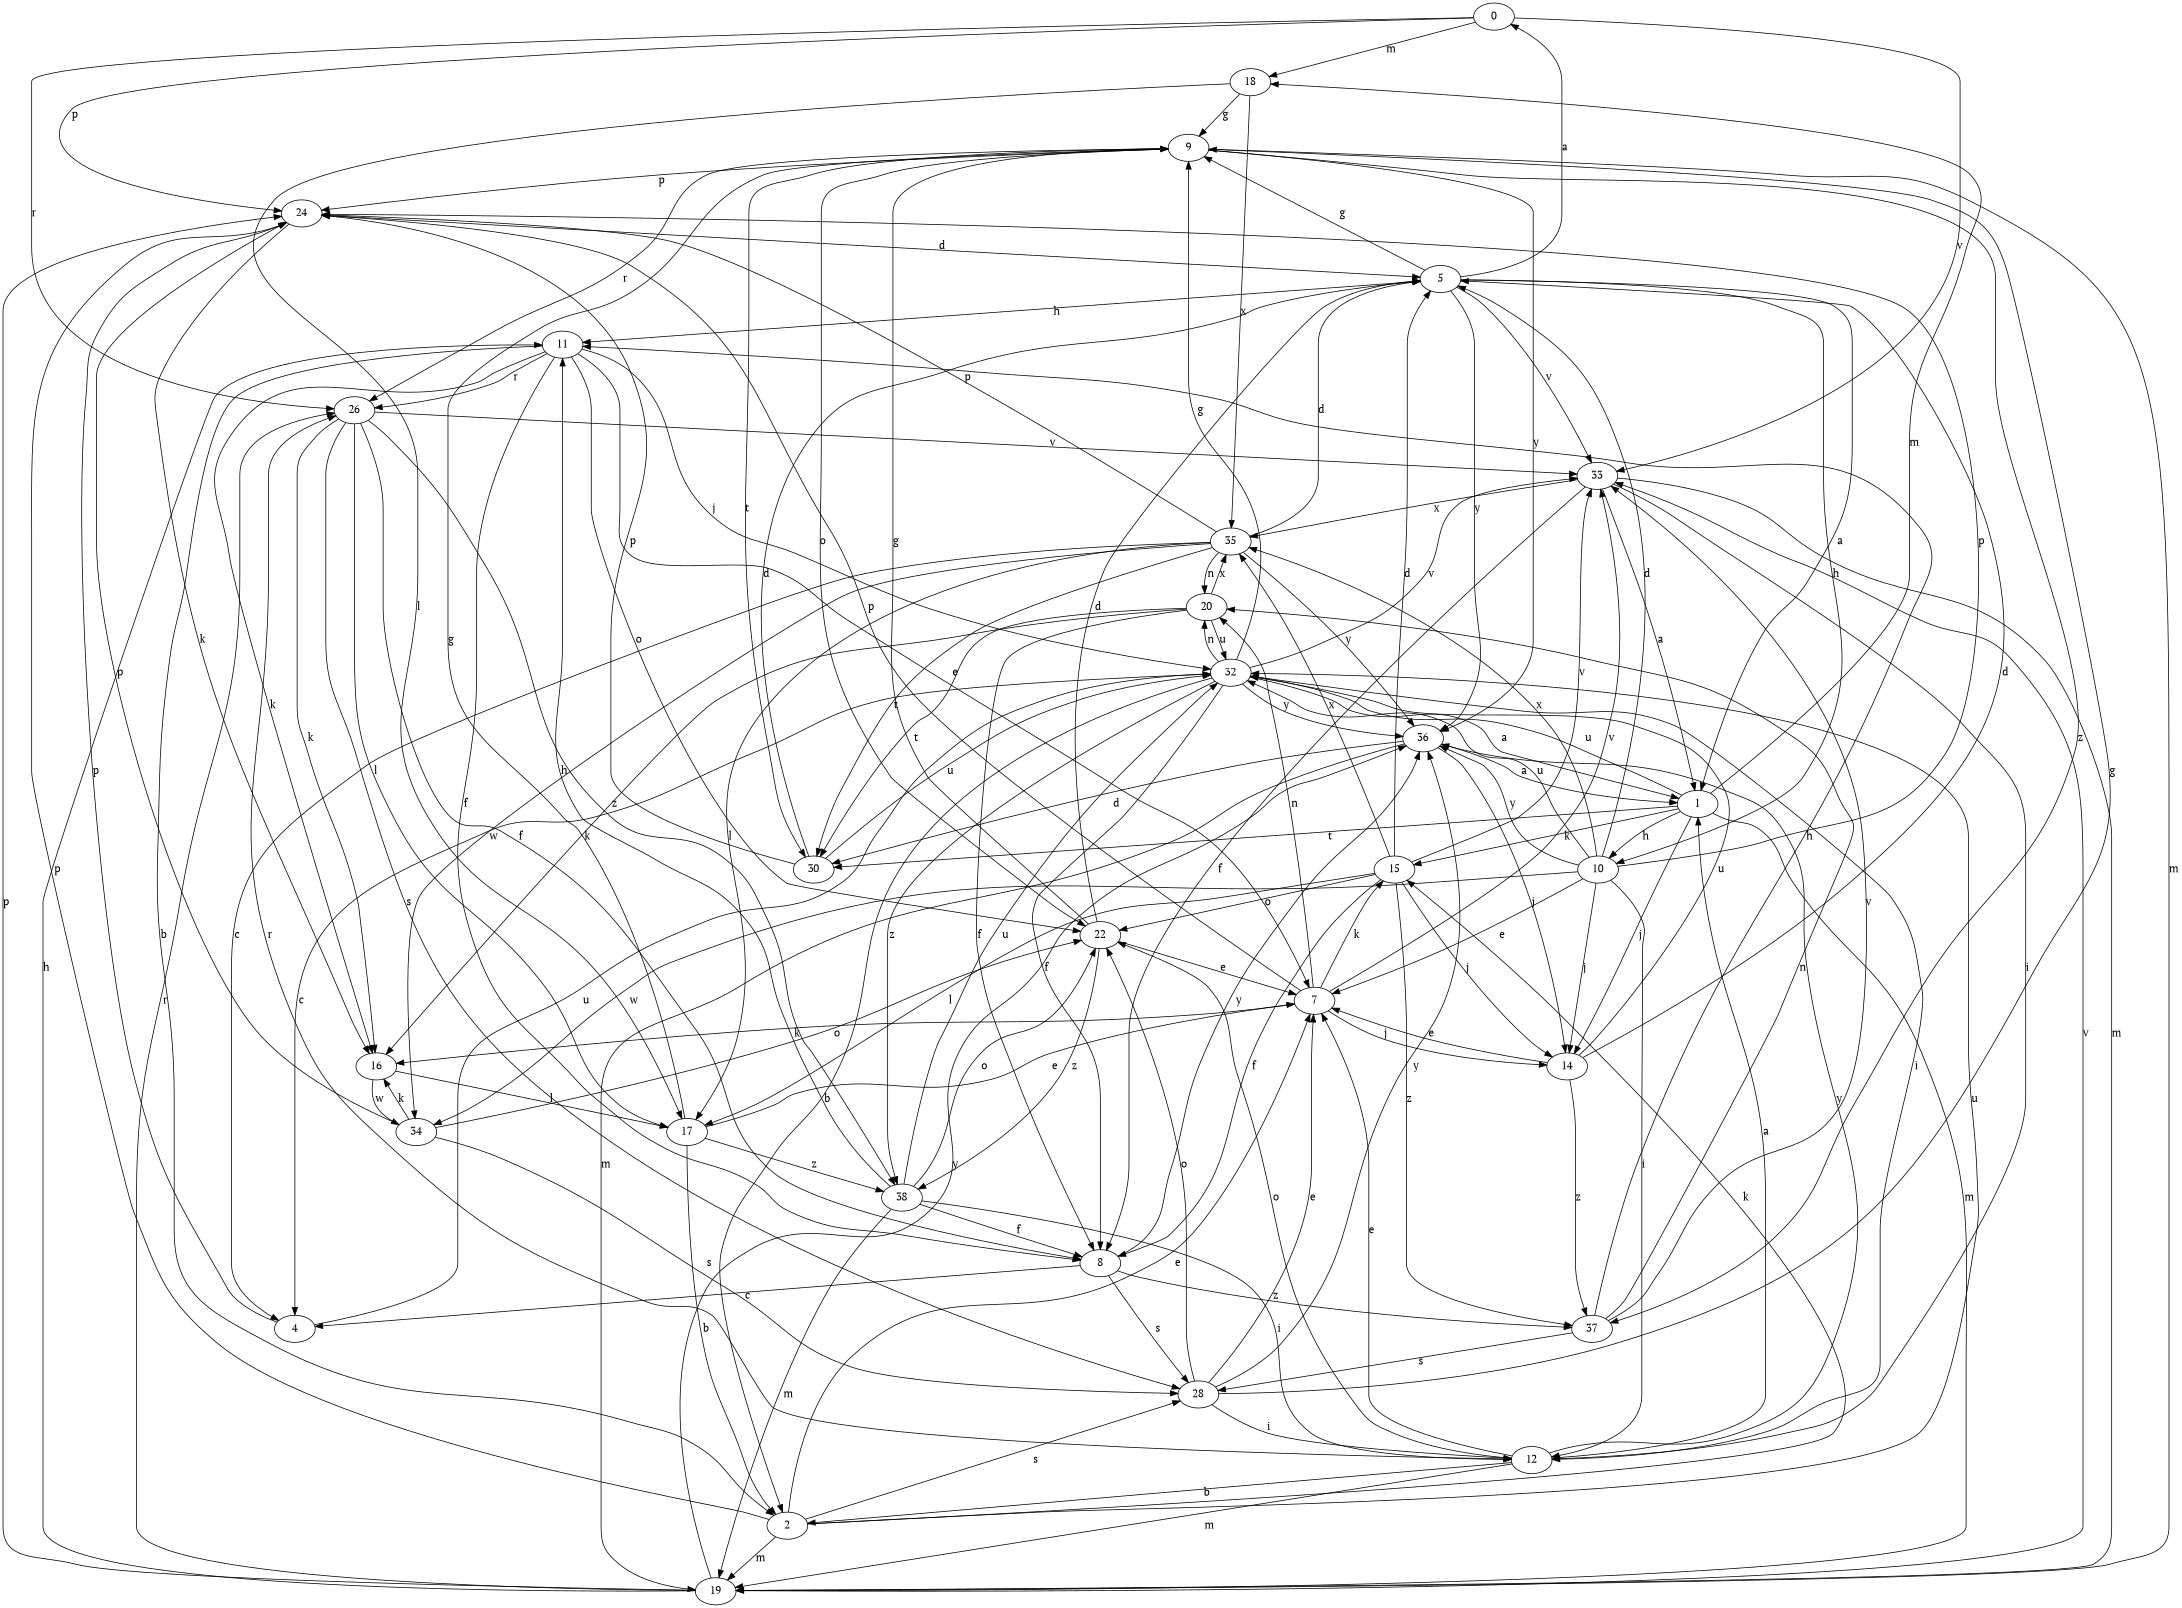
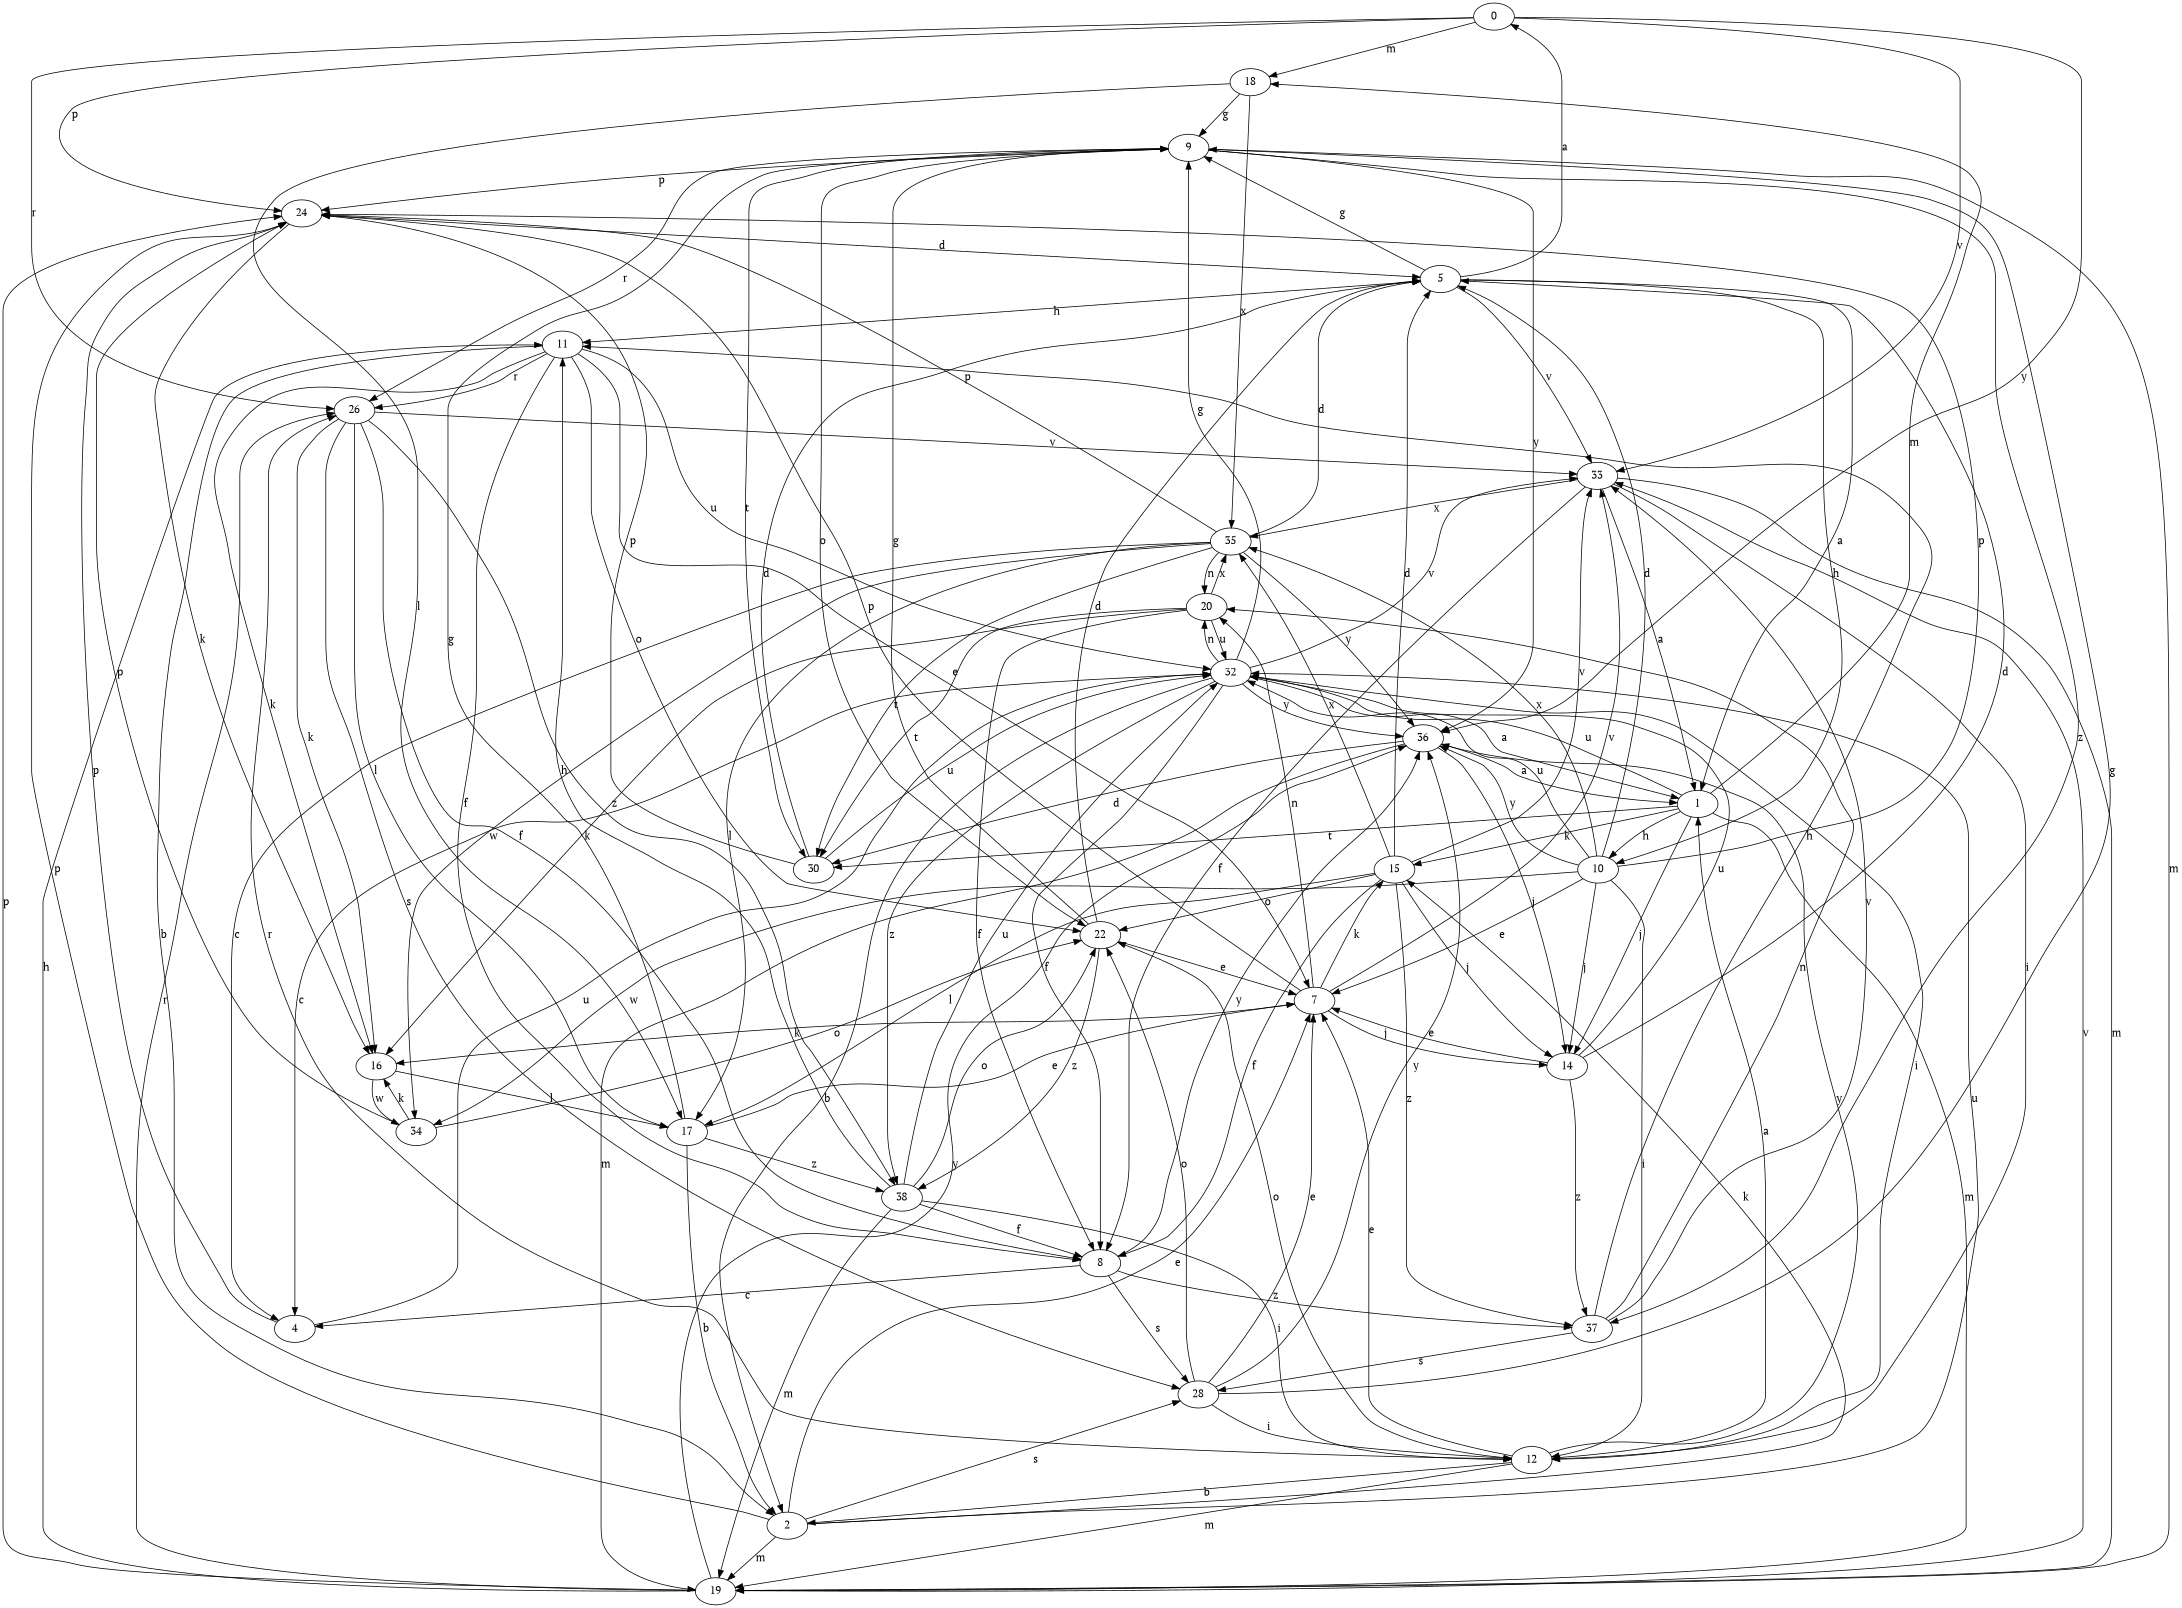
(714, 509) -> (714, 509)
(1474, 511) -> (2077, 290)
(783, 1329) -> none
